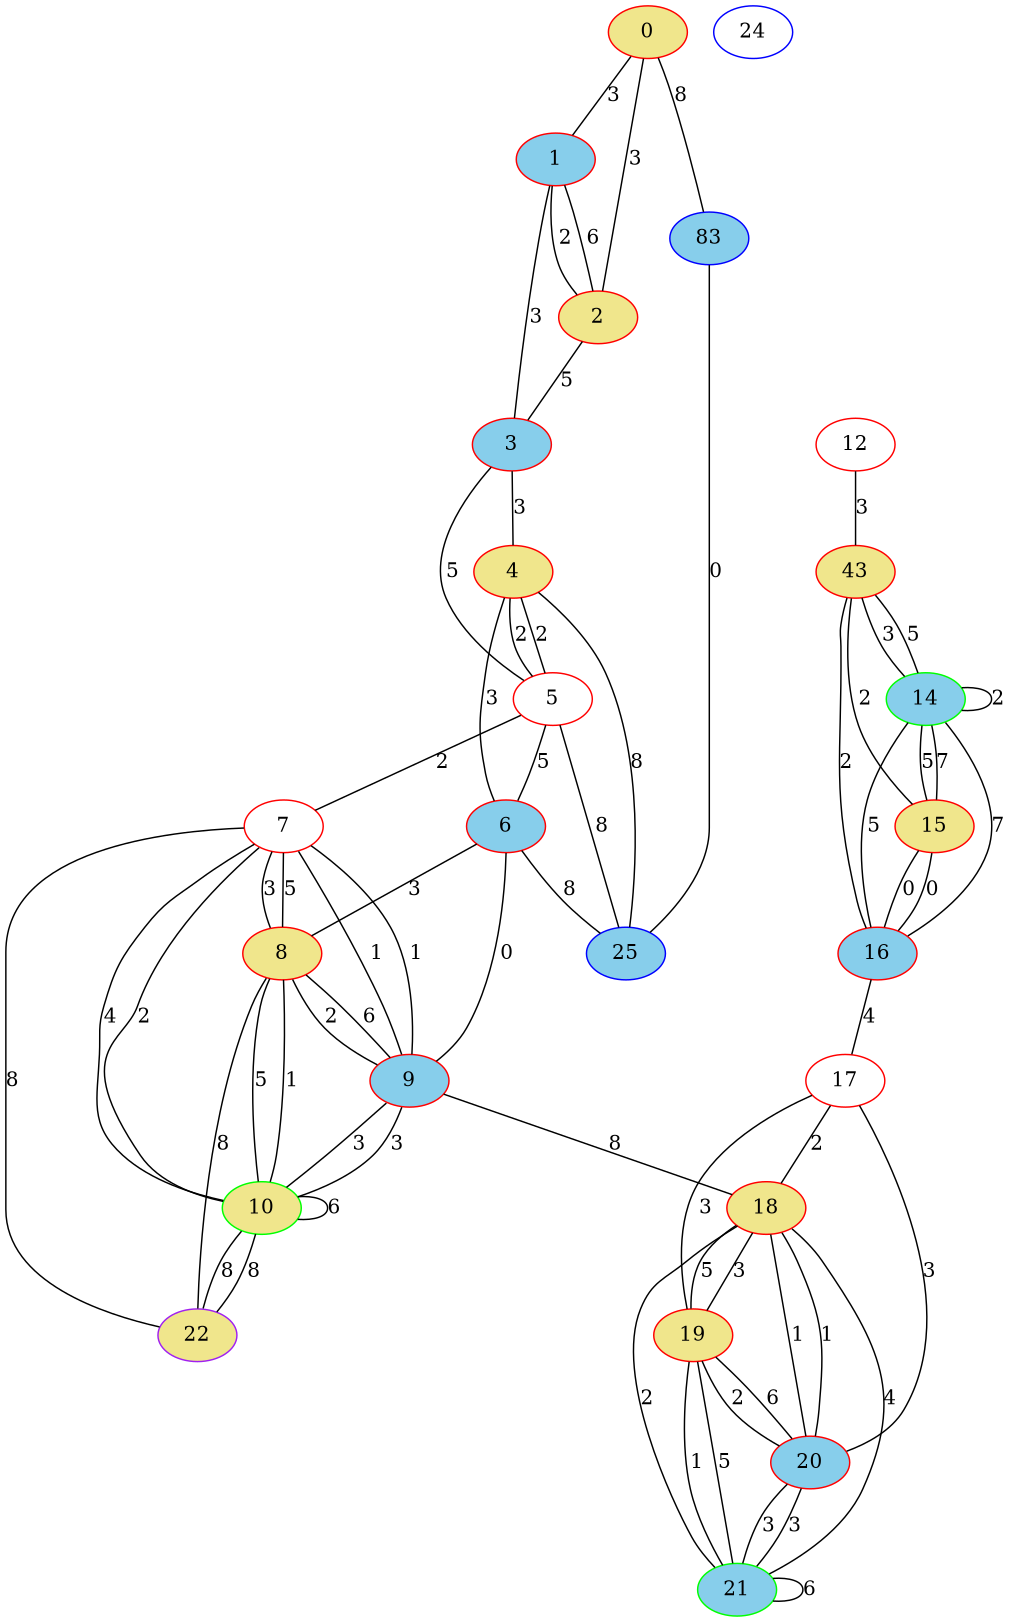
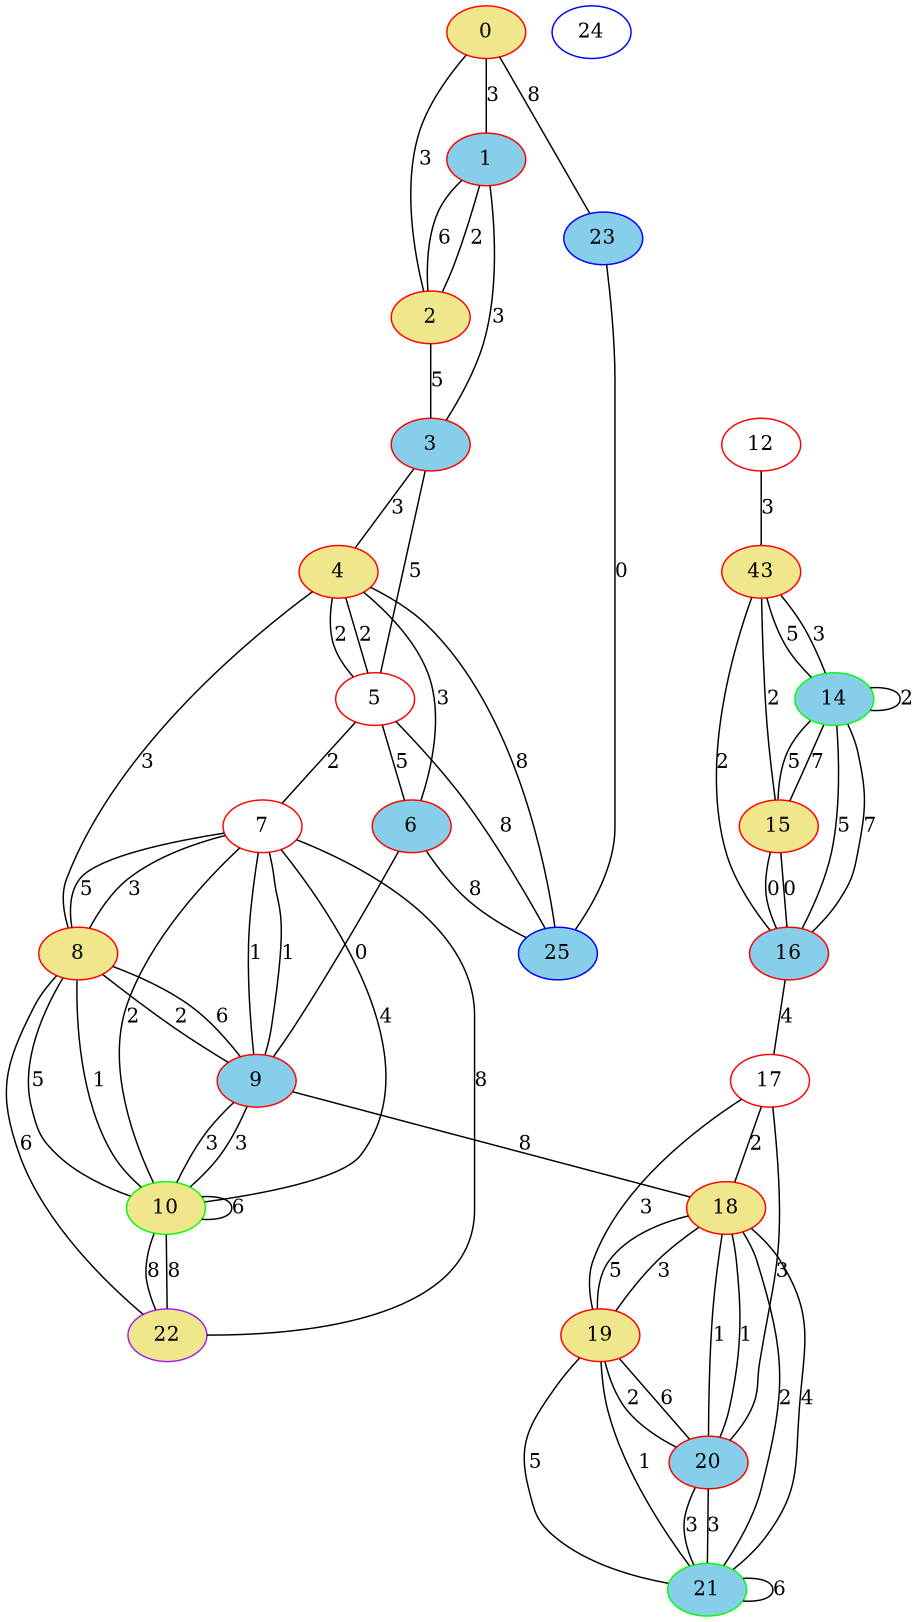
(709, 238) -> (603, 238)
(394, 890) -> (154, 738)
(224, 1144) -> (27, 1144)
